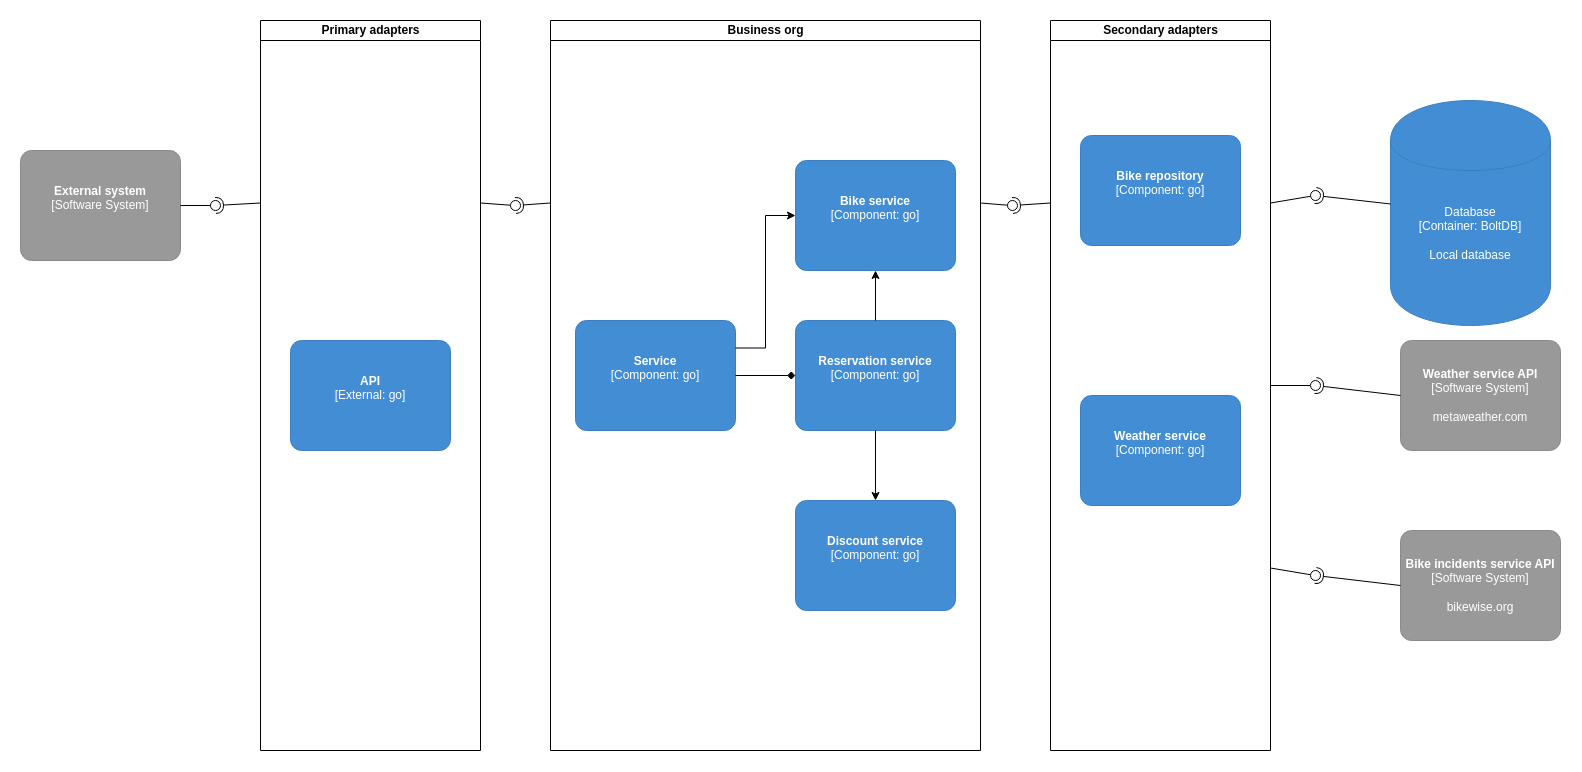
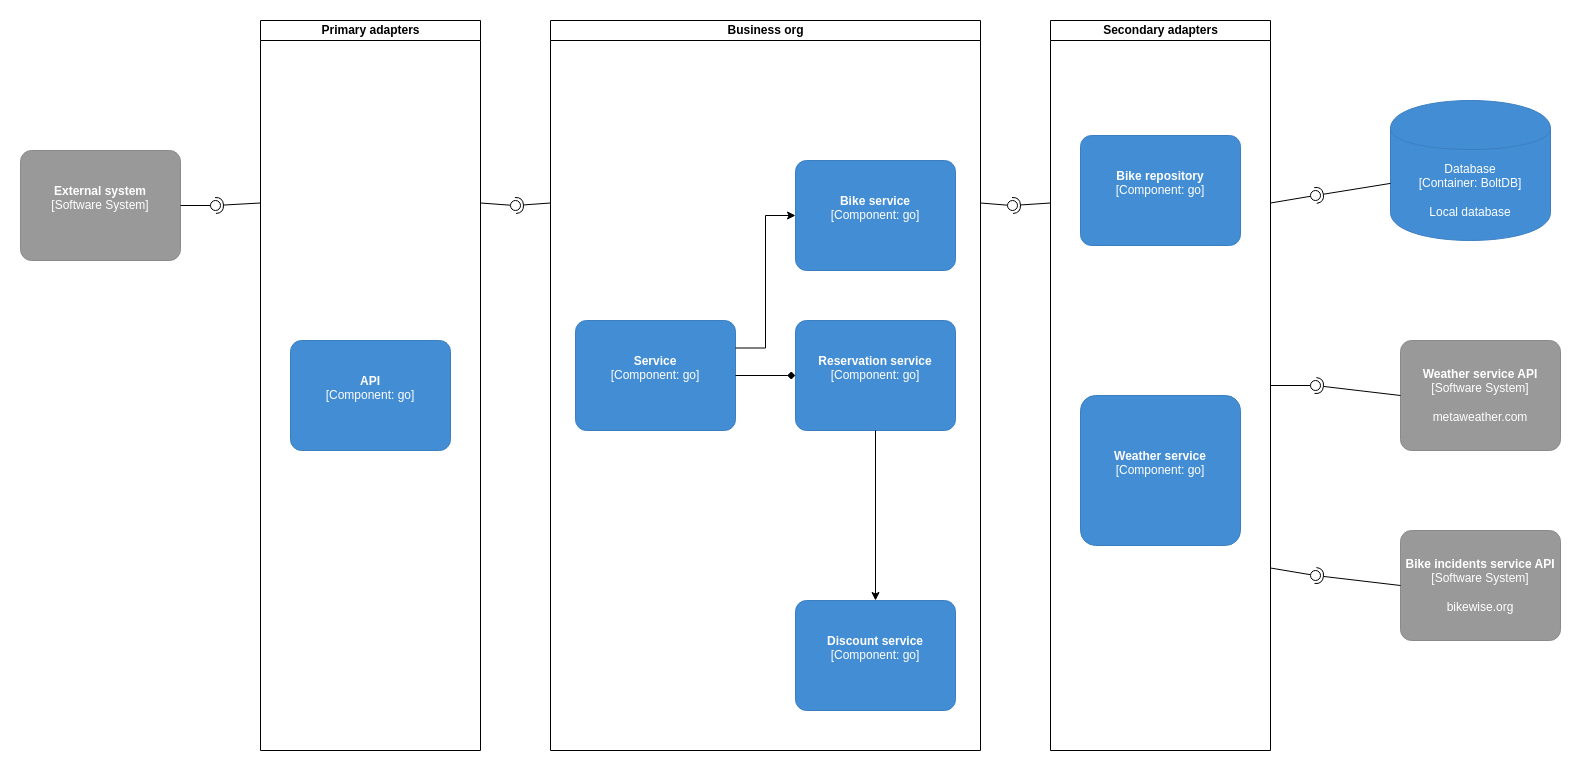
(1471, 213) -> (1471, 171)
(876, 299) -> none
(371, 396) -> (371, 396)
(1161, 451) -> (1161, 471)
(876, 556) -> (876, 656)
